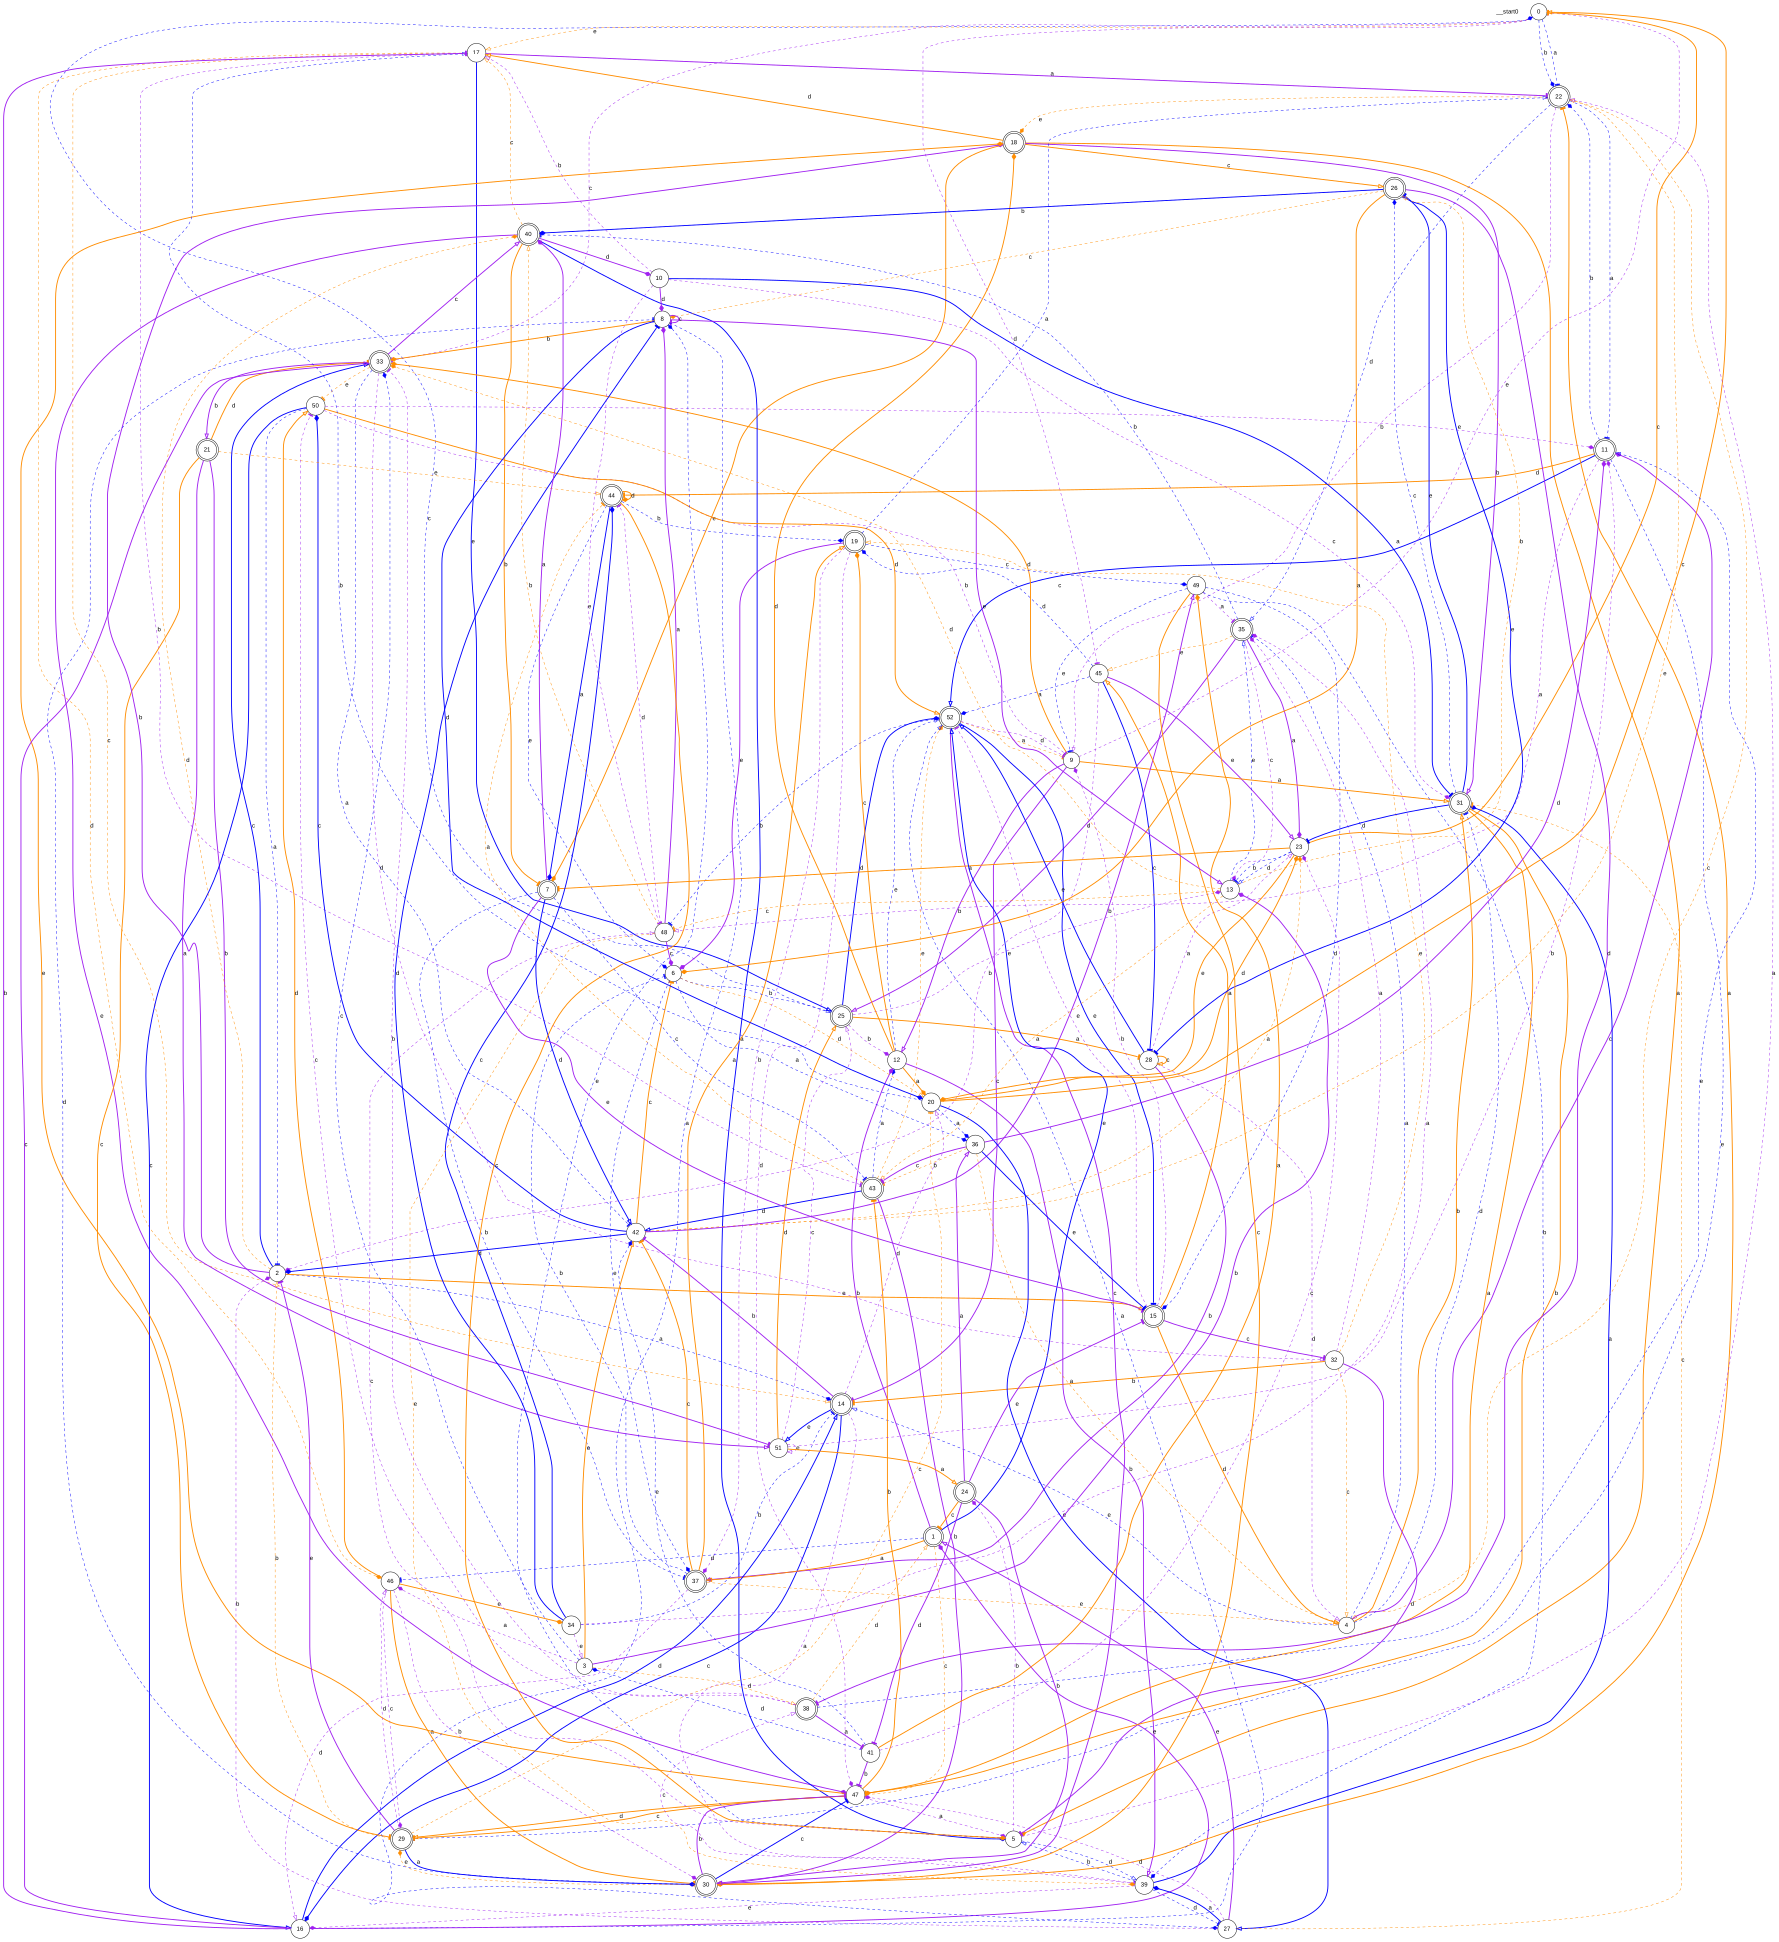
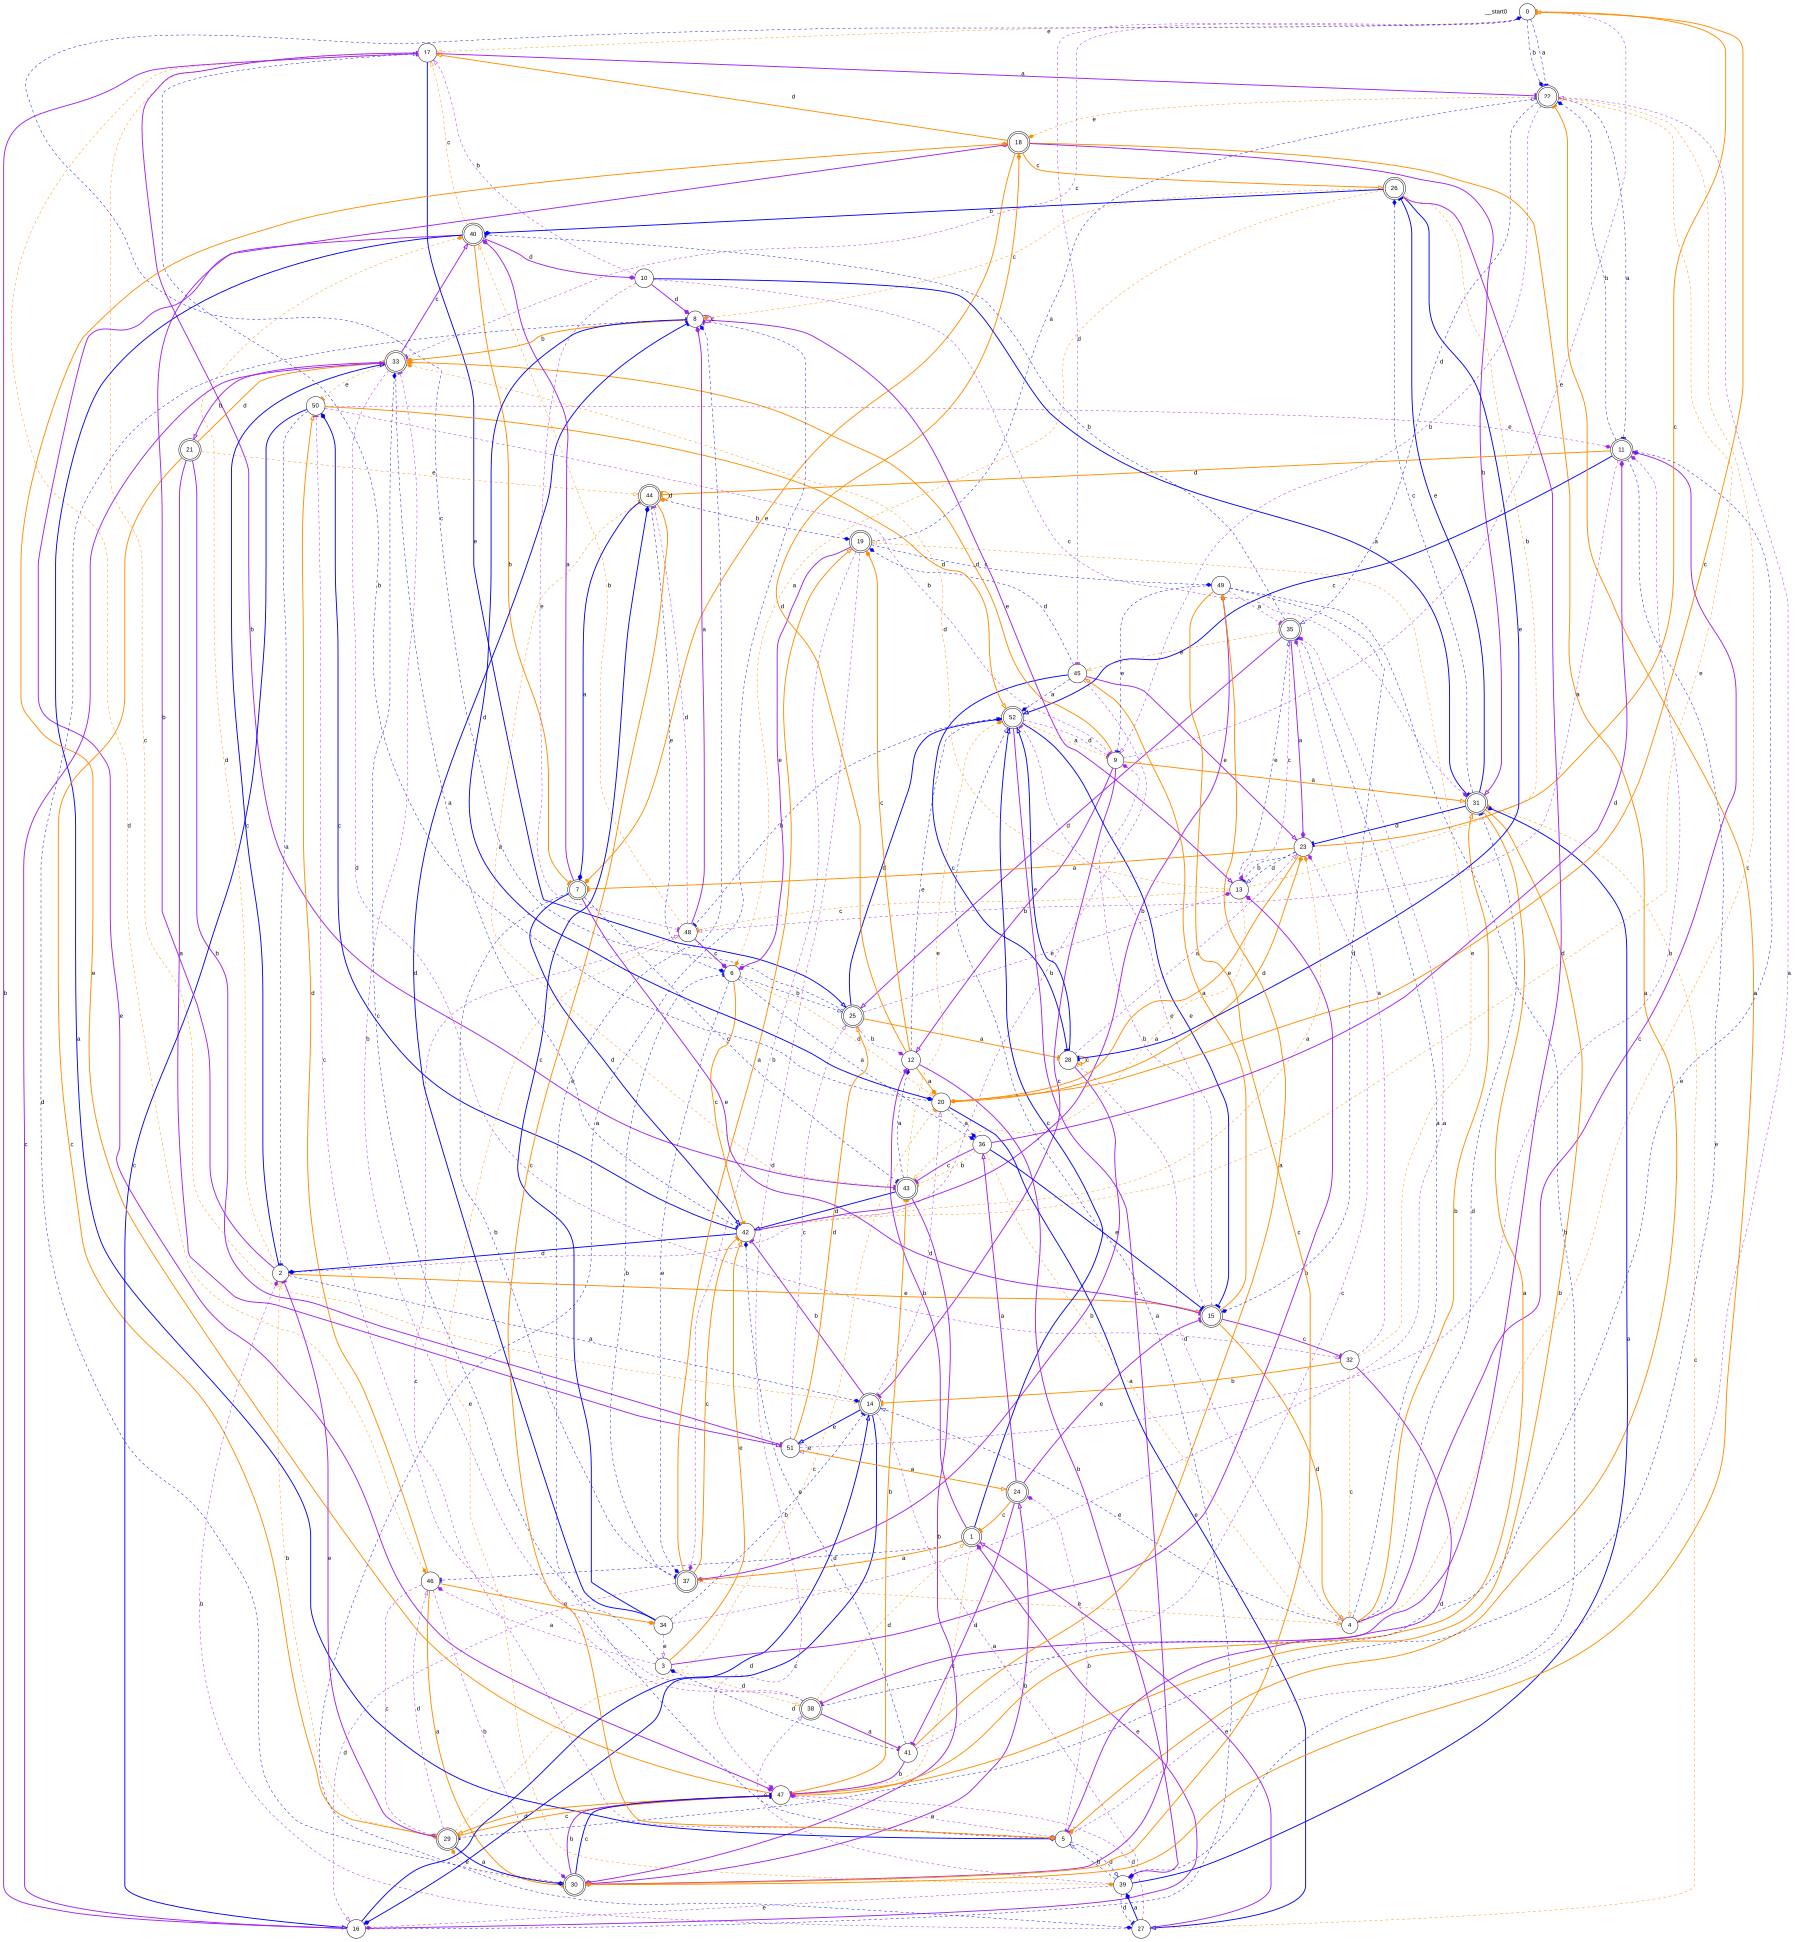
(160, 678) -> (253, 688)
(1233, 737) -> (940, 487)
(647, 1102) -> (713, 1099)
(1104, 1123) -> (1048, 1123)
(1057, 1803) -> (927, 1814)
